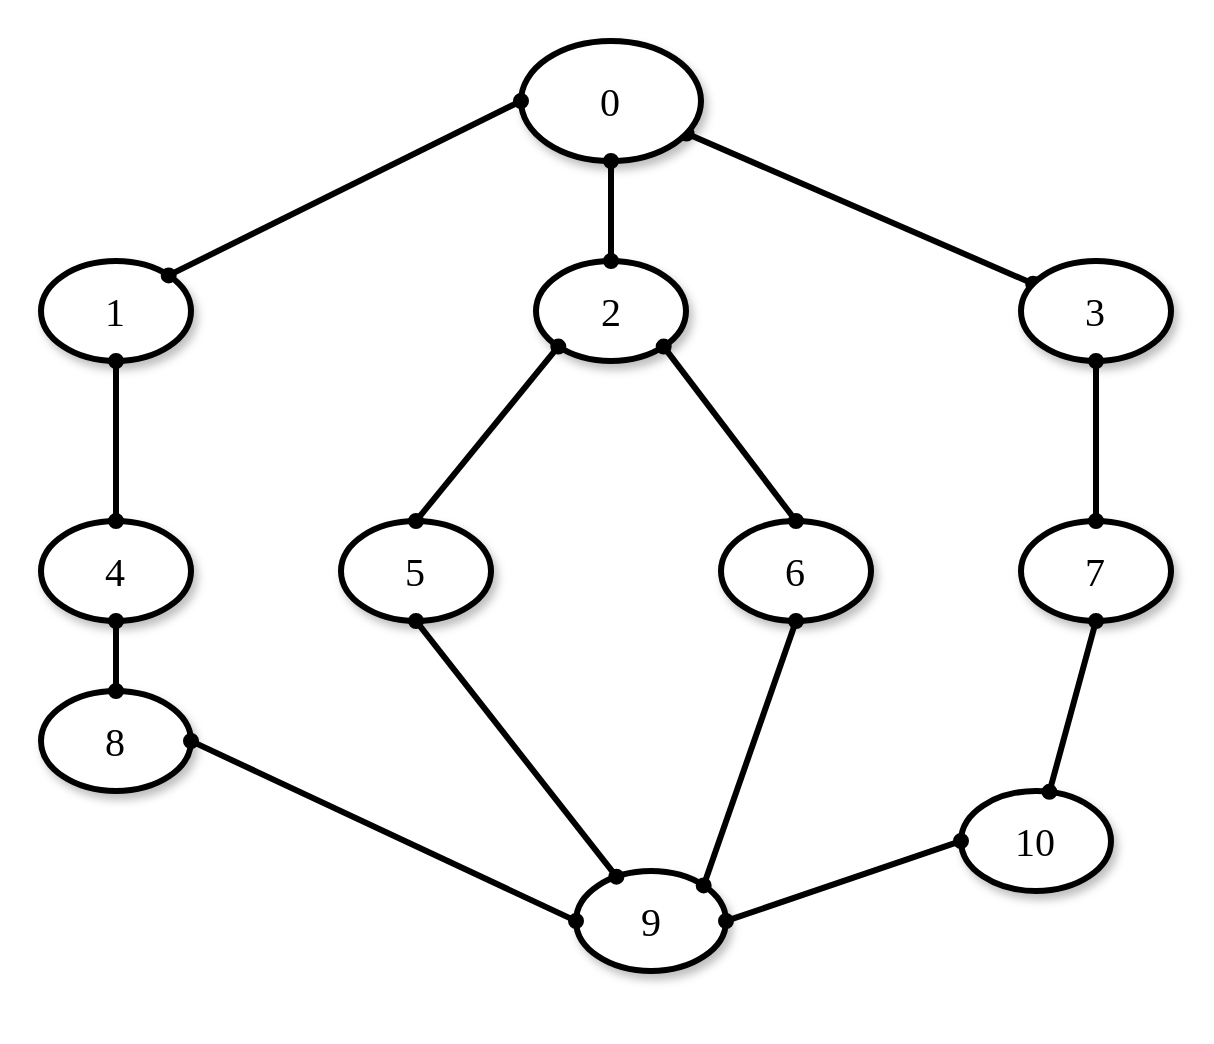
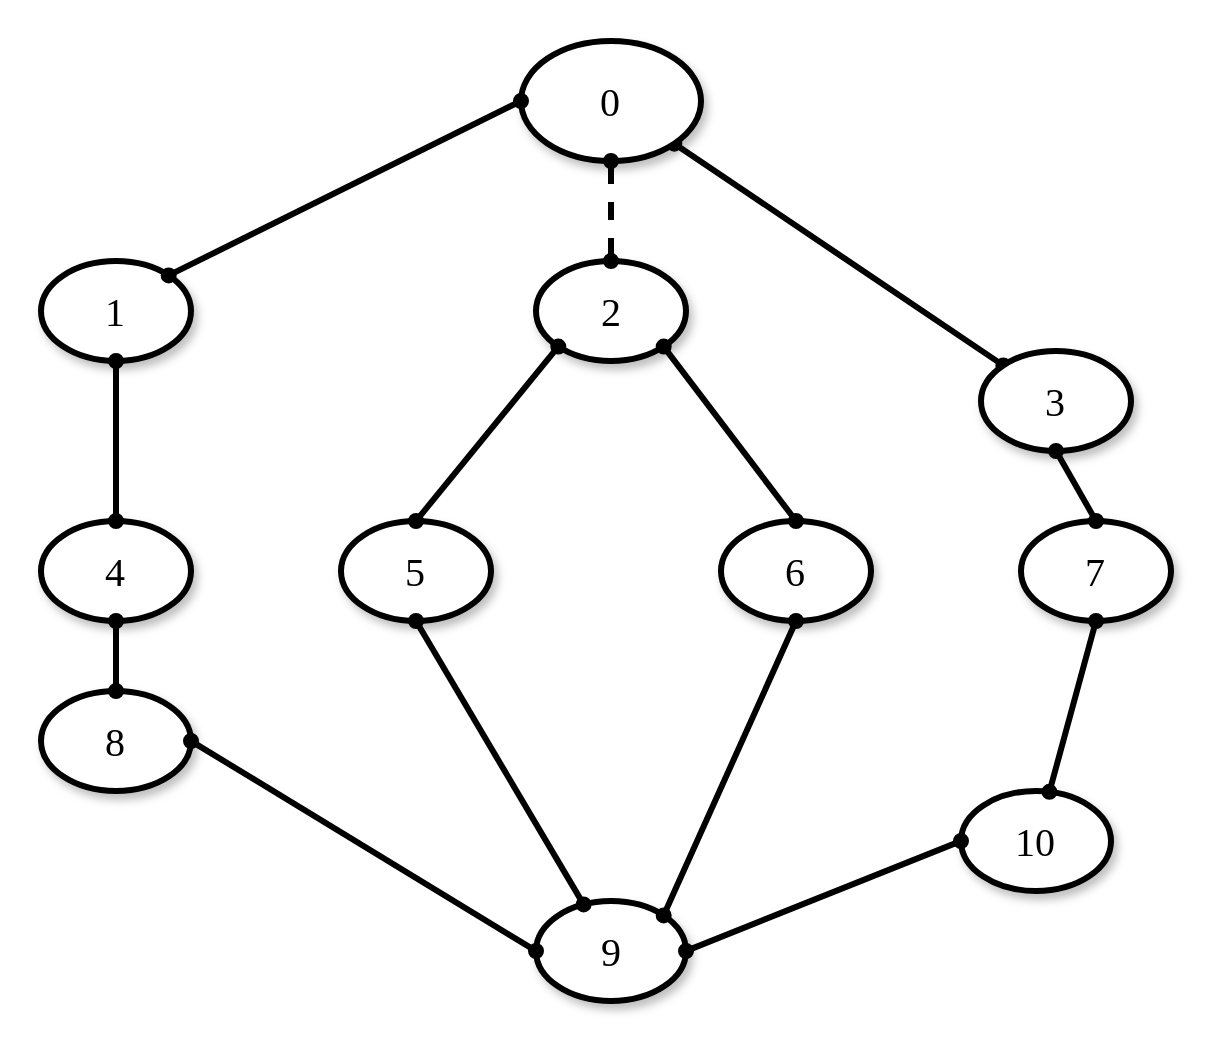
(611, 192) -> (611, 192)
(1096, 311) -> (1056, 401)
(651, 921) -> (611, 951)
